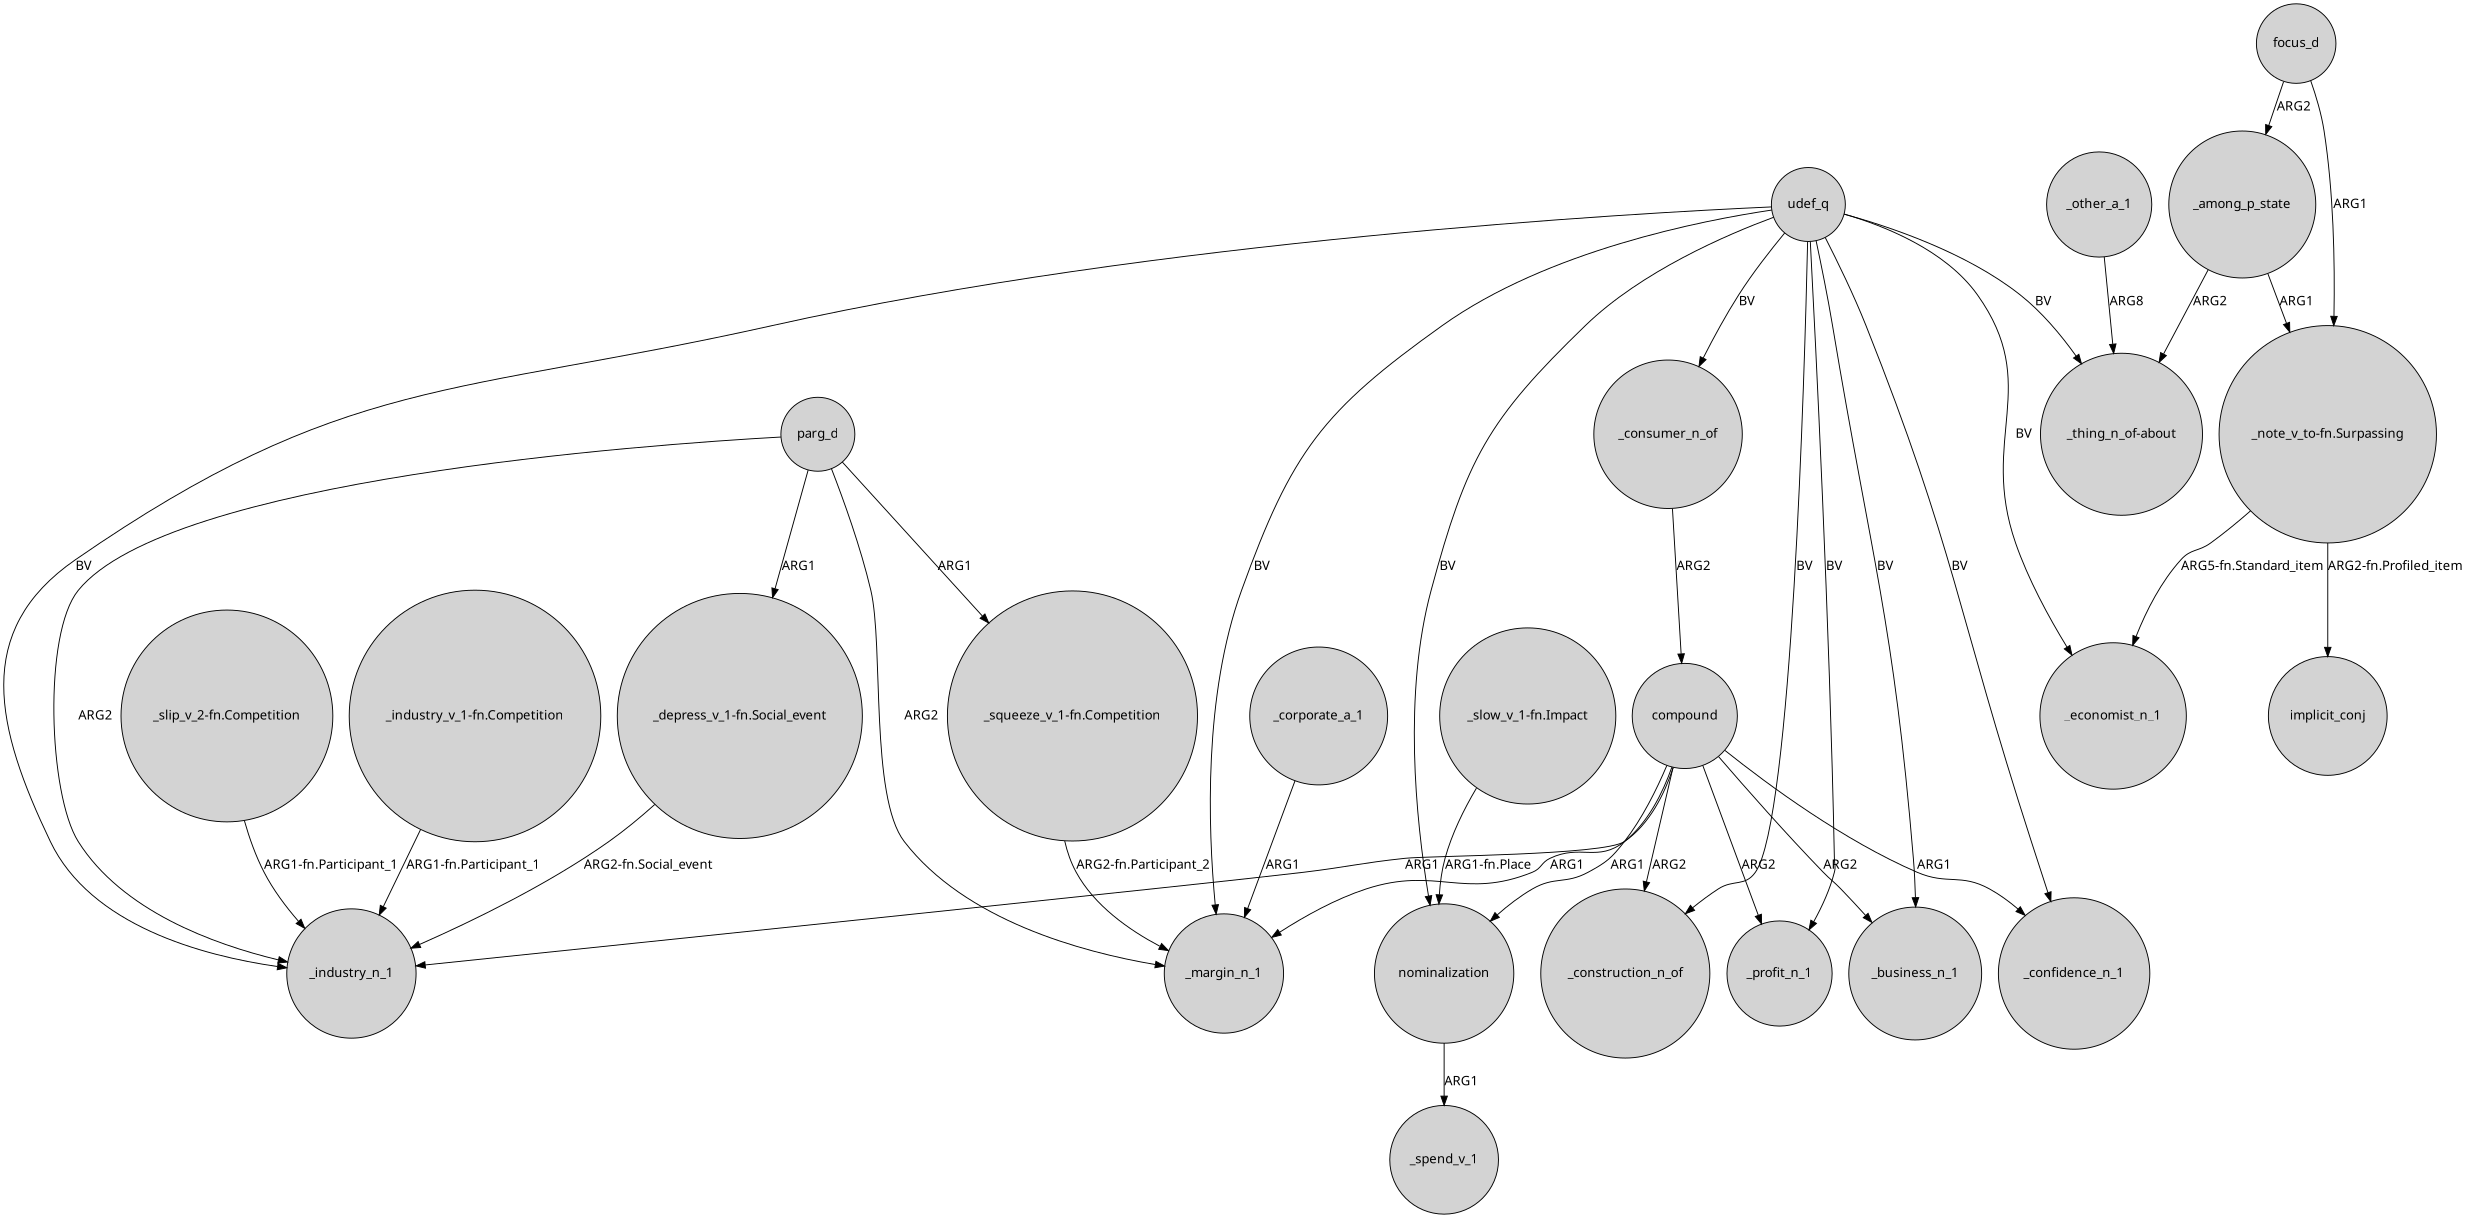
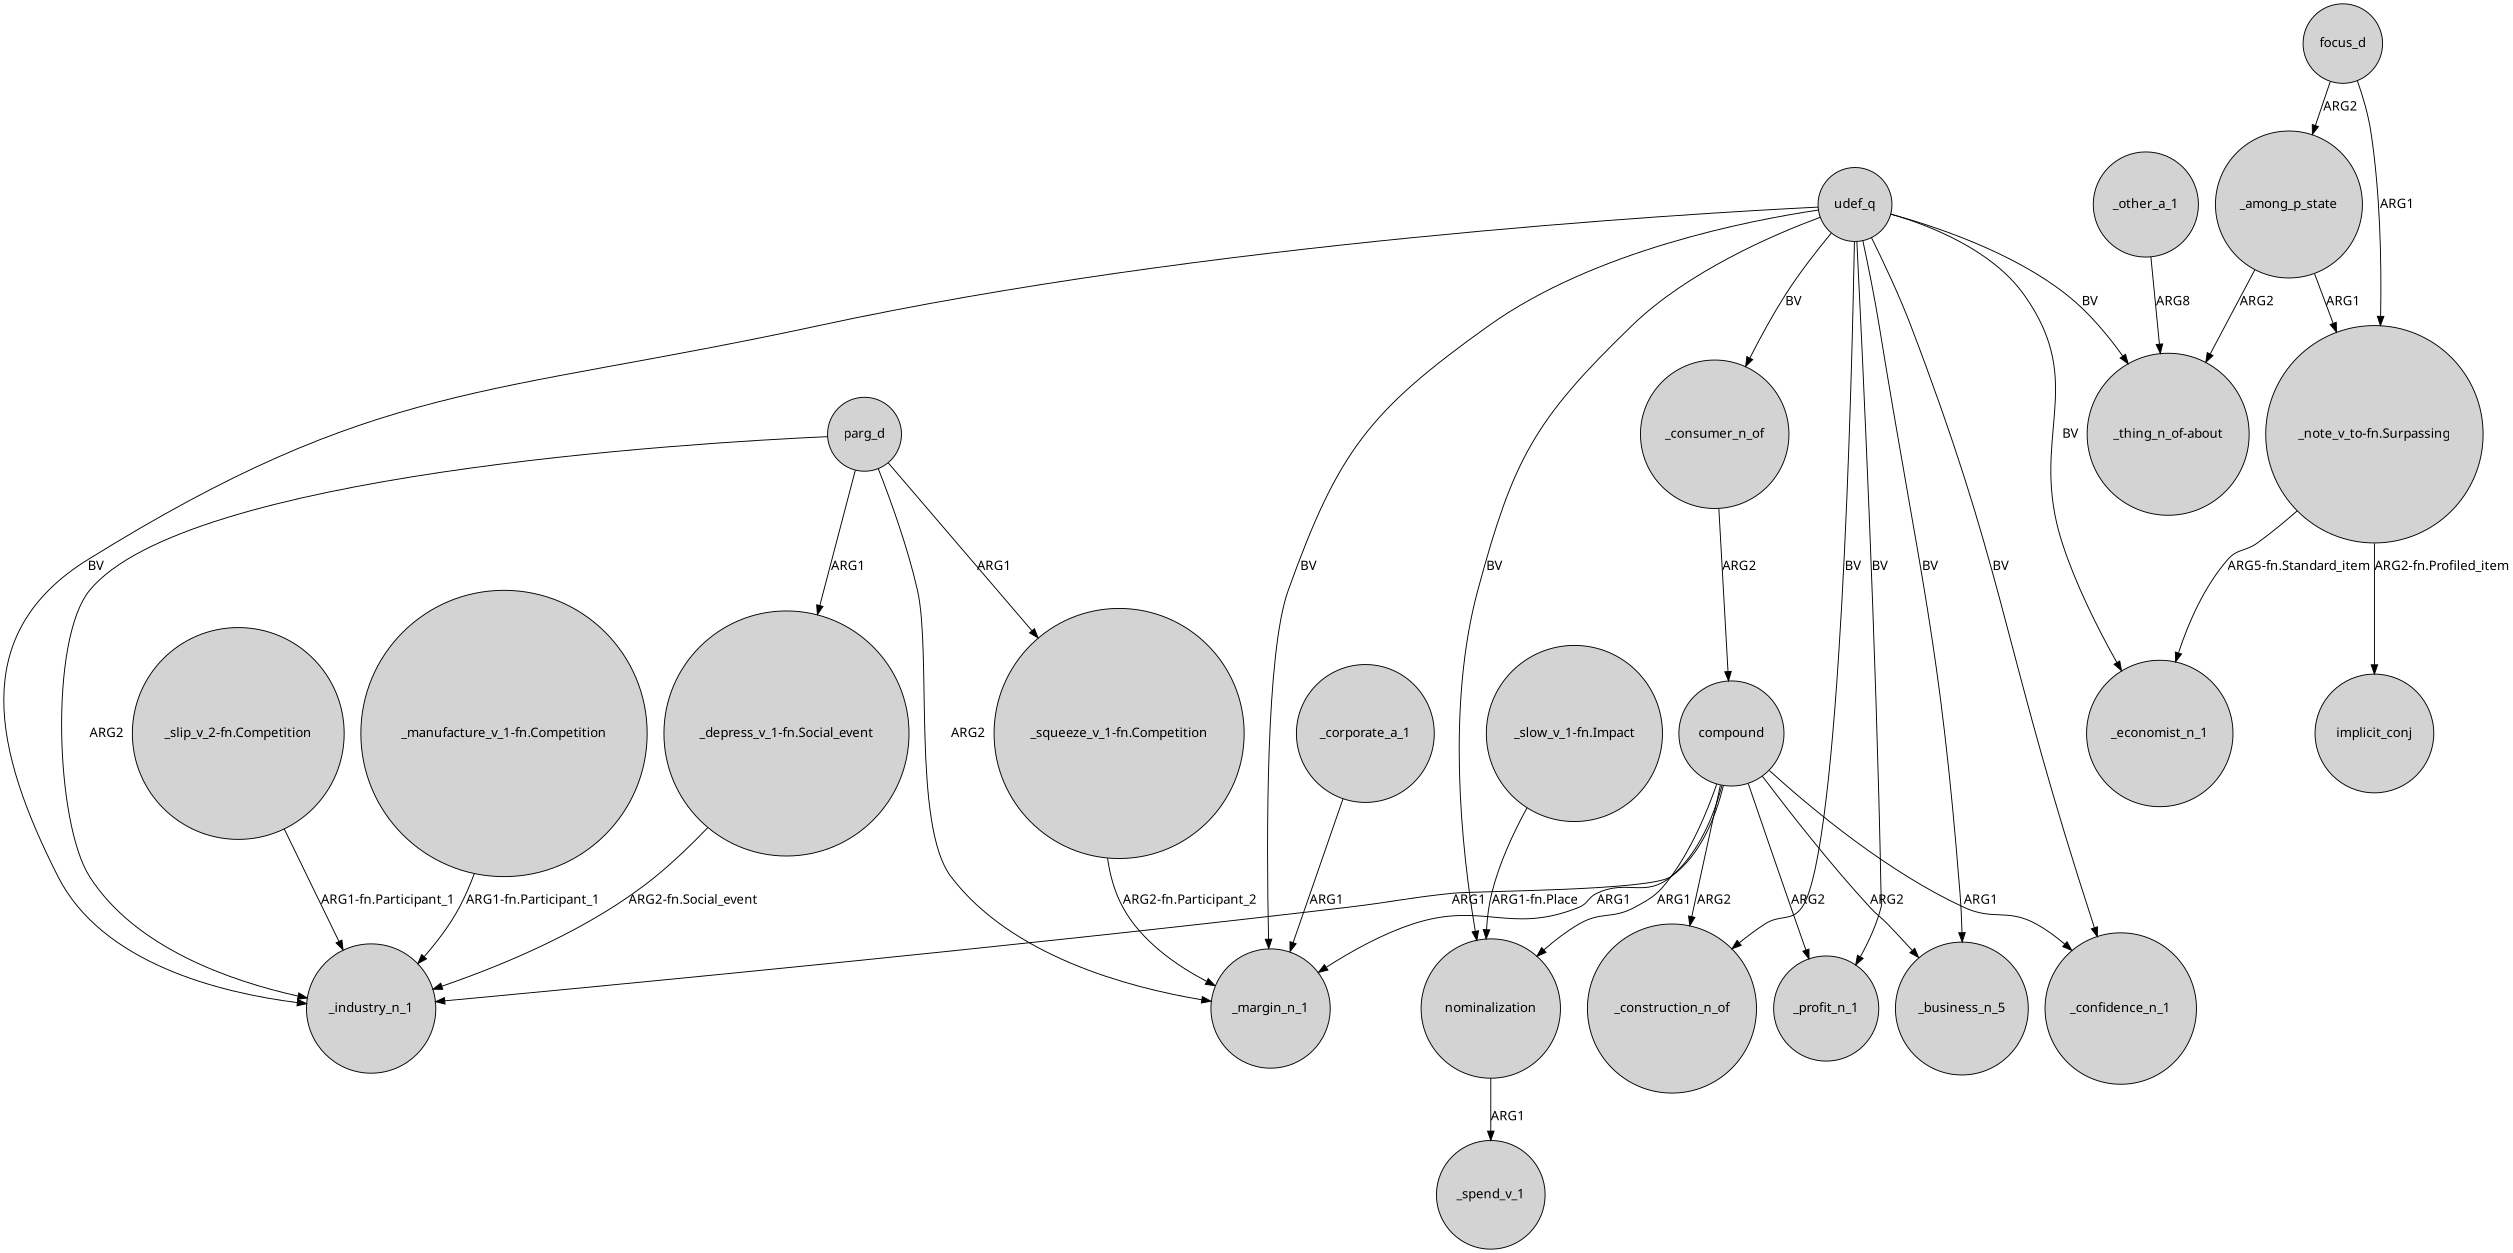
(475, 716) -> (504, 733)
(1915, 974) -> (1962, 1009)
